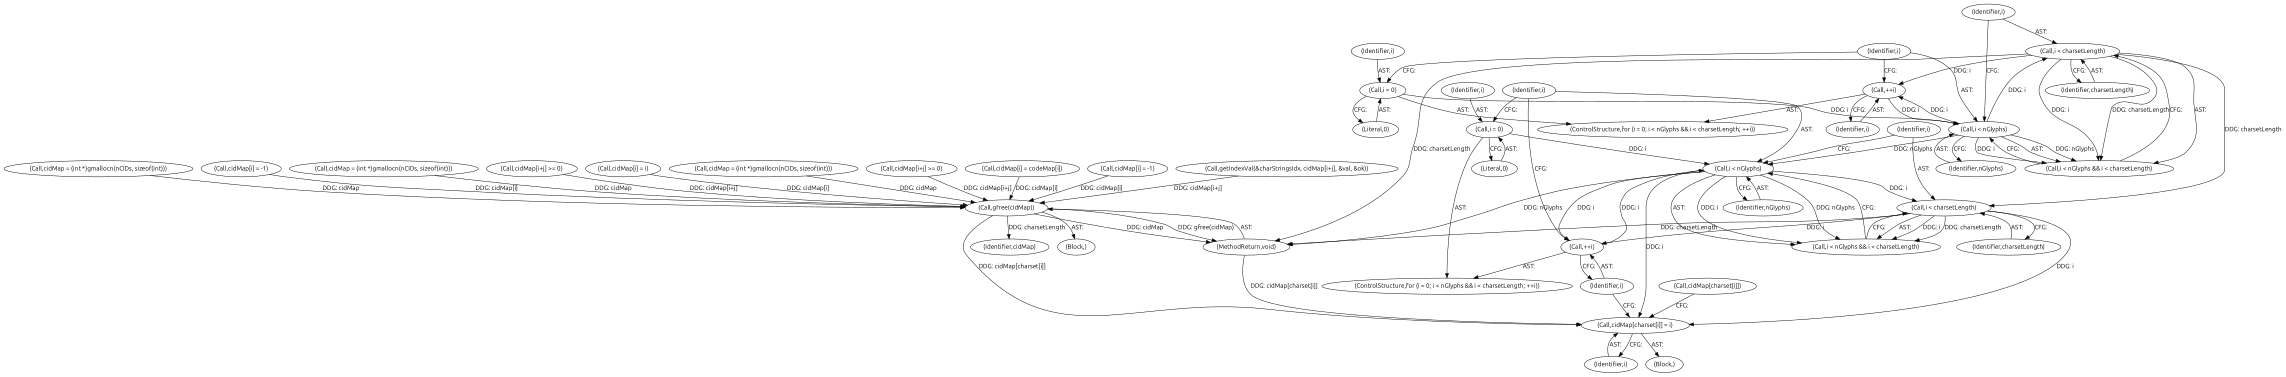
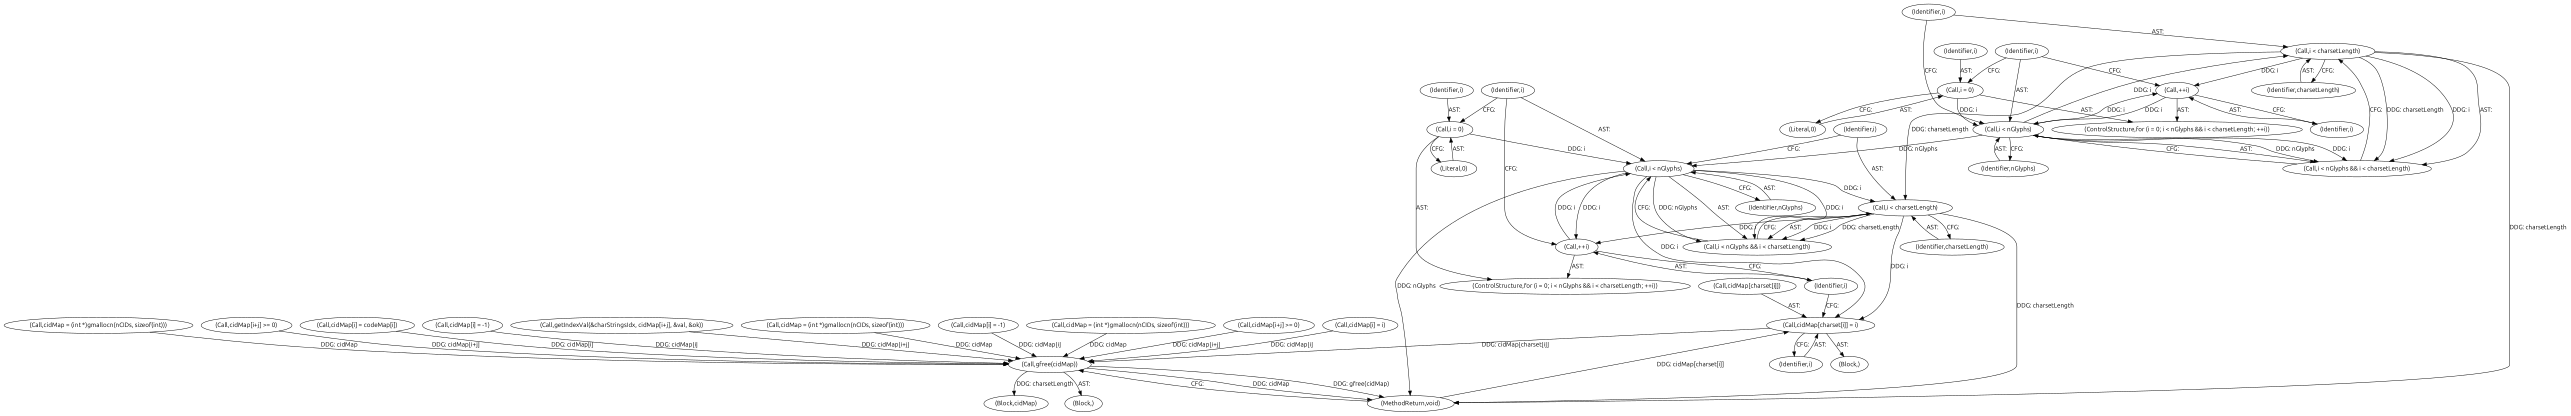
(1248, 227) -> (1198, 384)
(1010, 247) -> (1016, 404)
(1683, 306) -> (1795, 306)
(1235, 308) -> (1432, 345)
